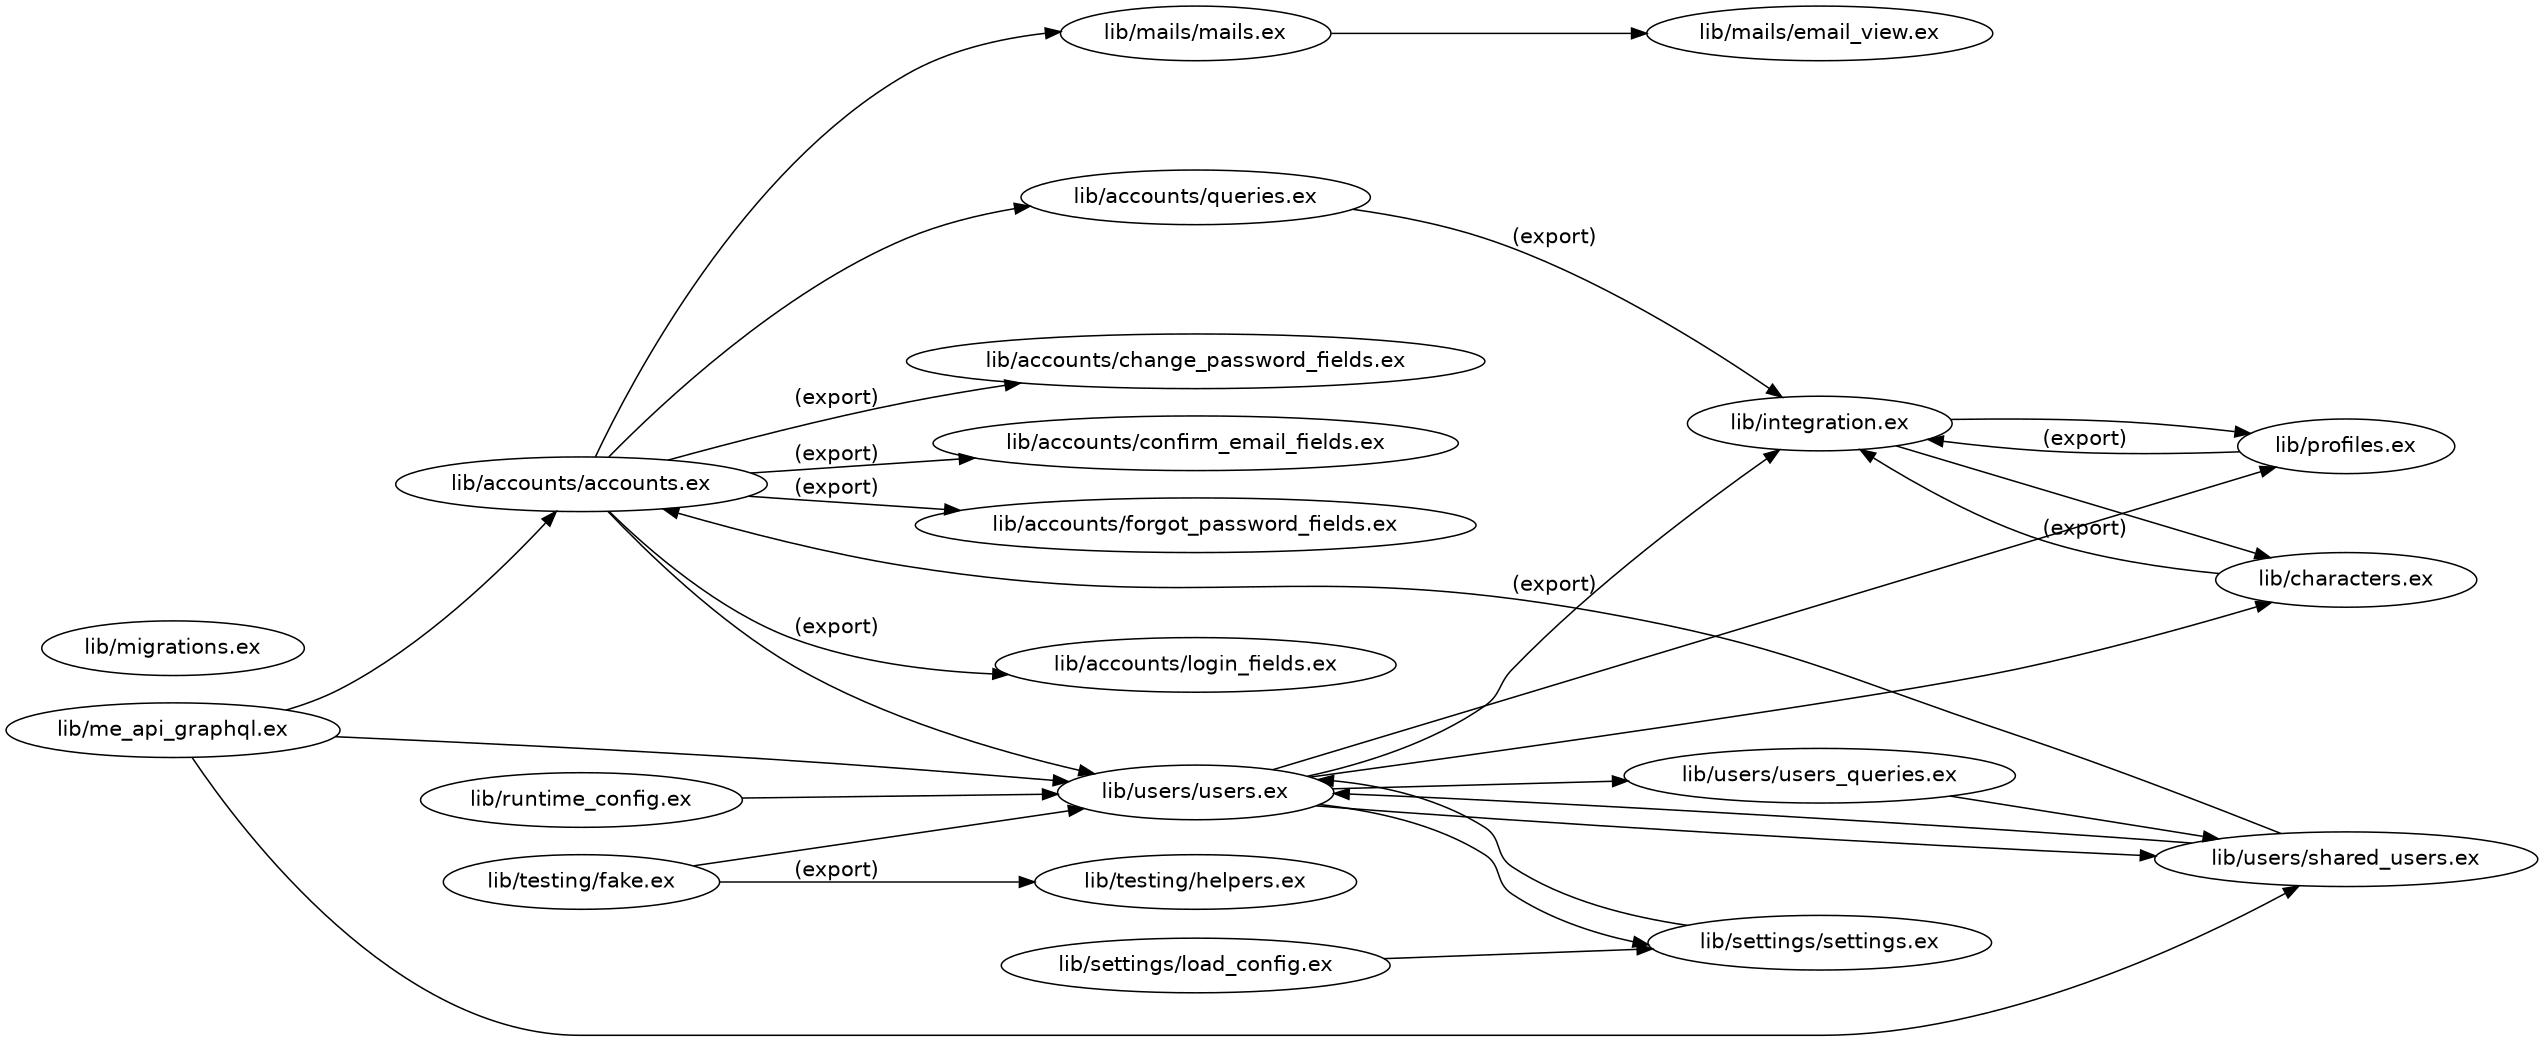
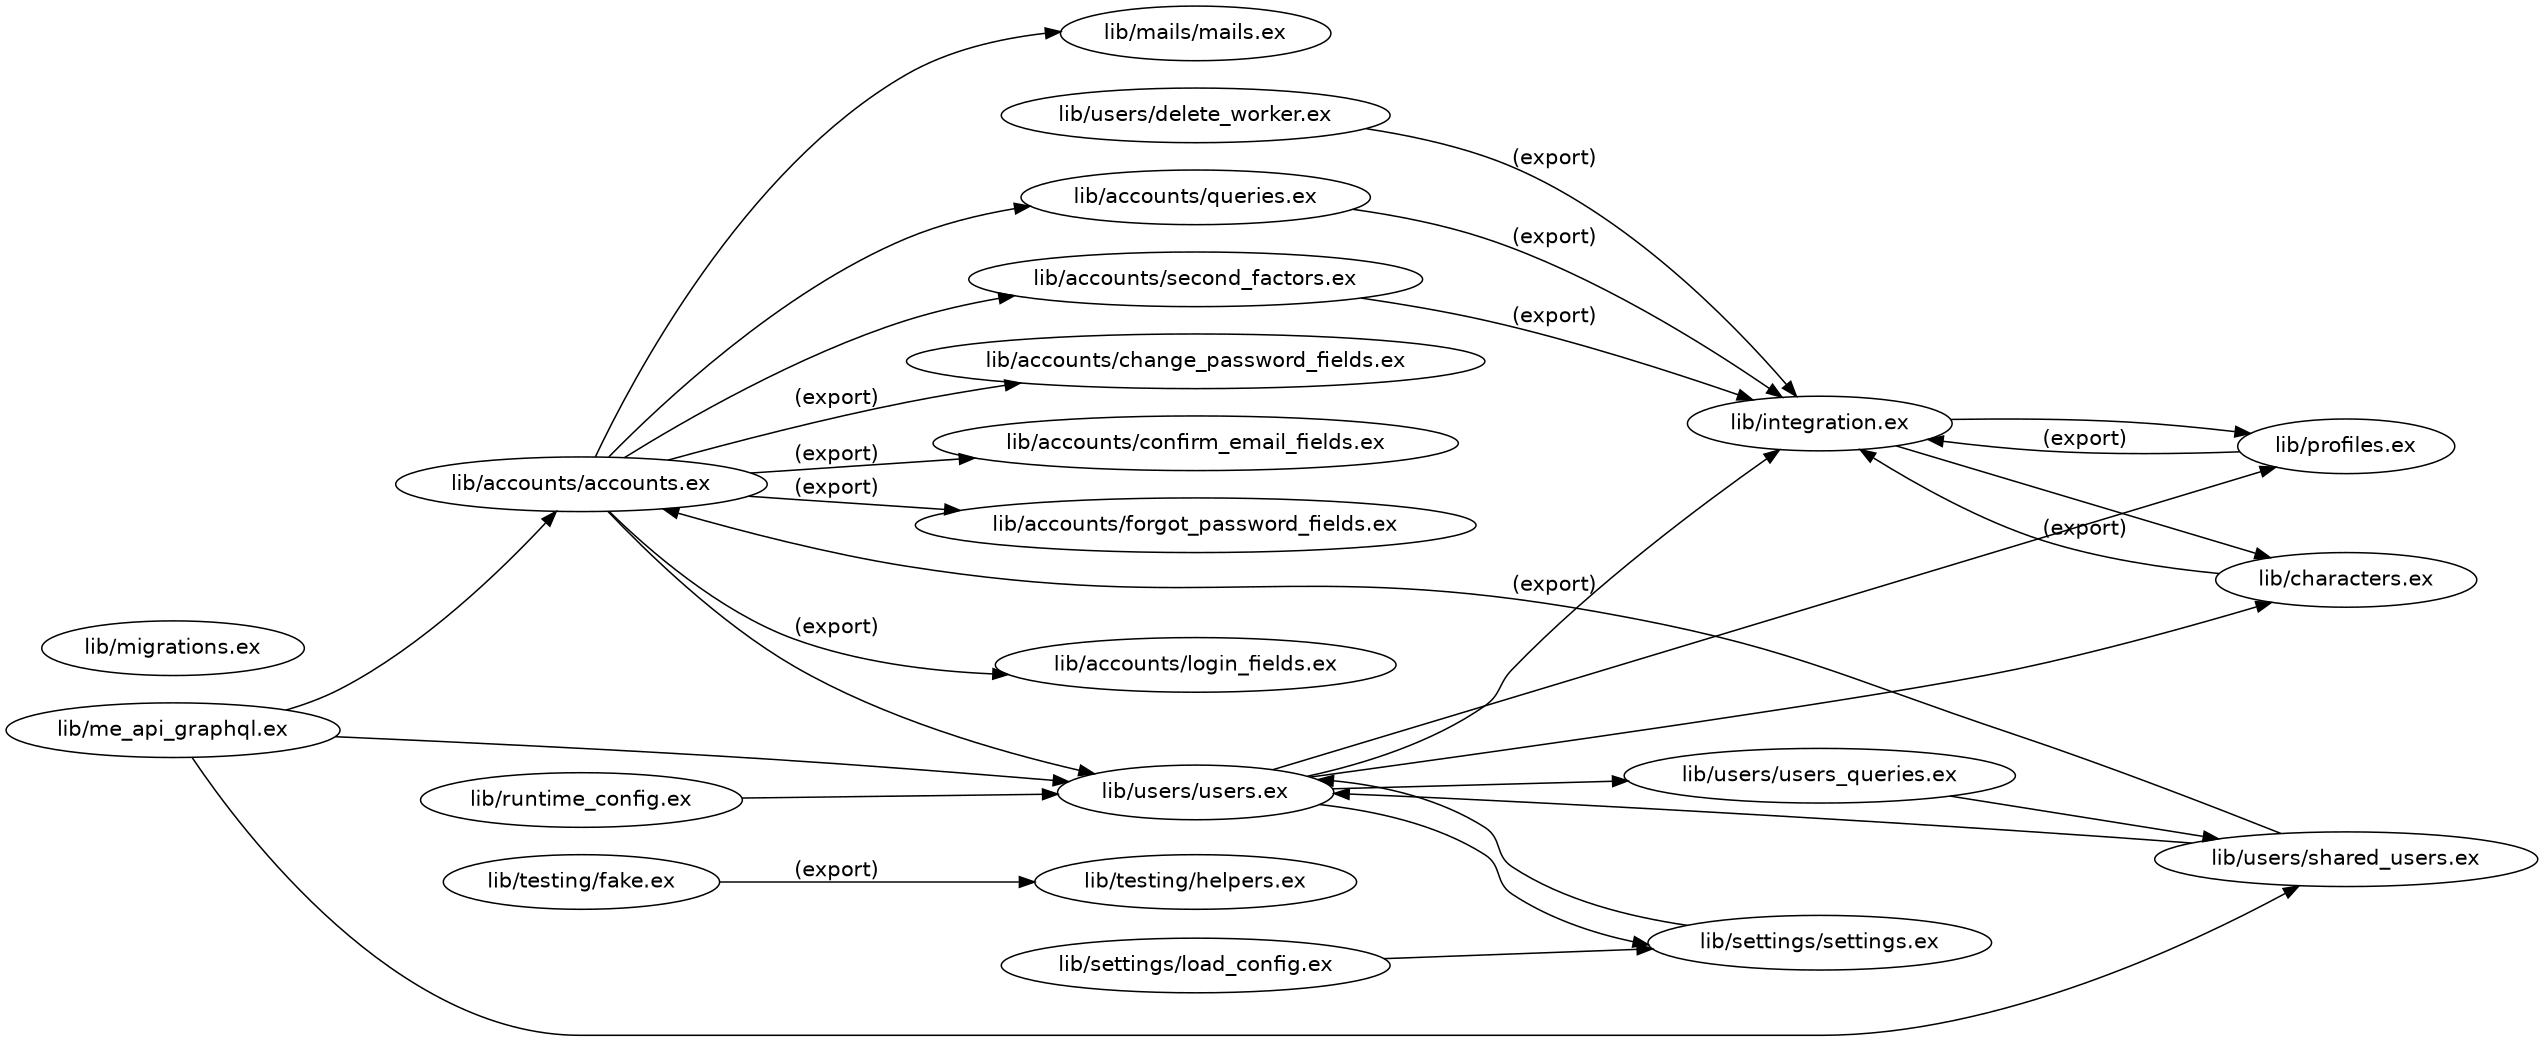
(1820, 33) -> none
none -> (1196, 115)
none -> (1196, 279)
(1728, 834) -> none
(881, 838) -> none
